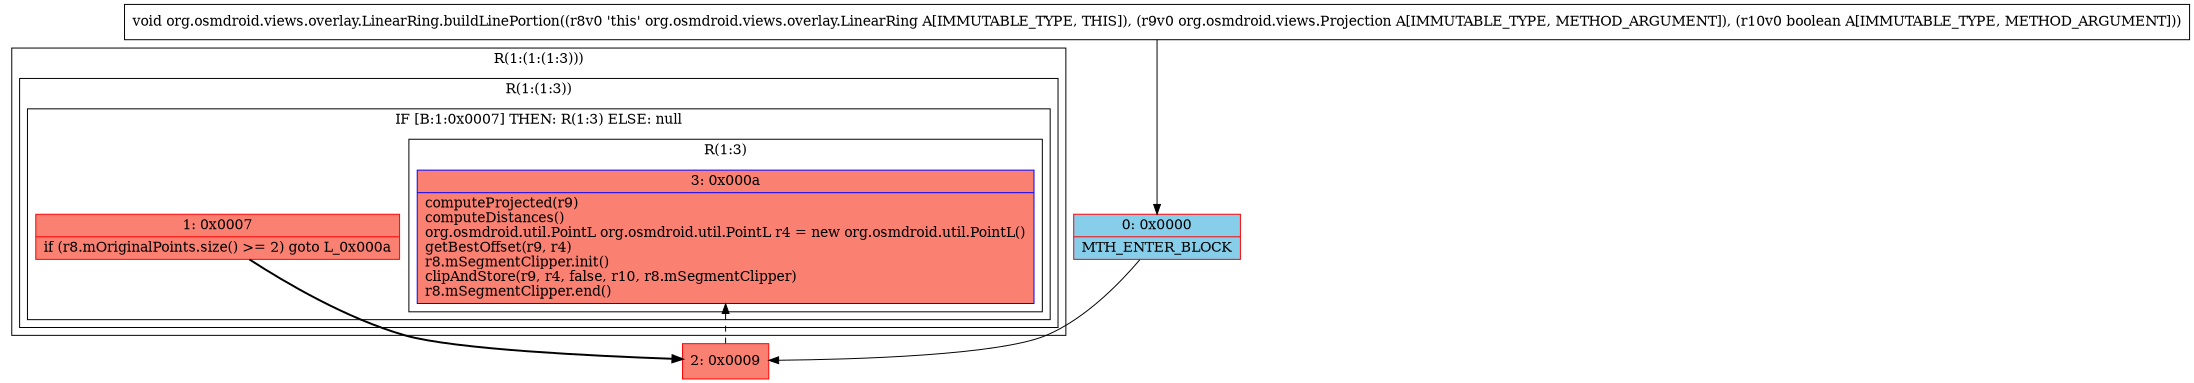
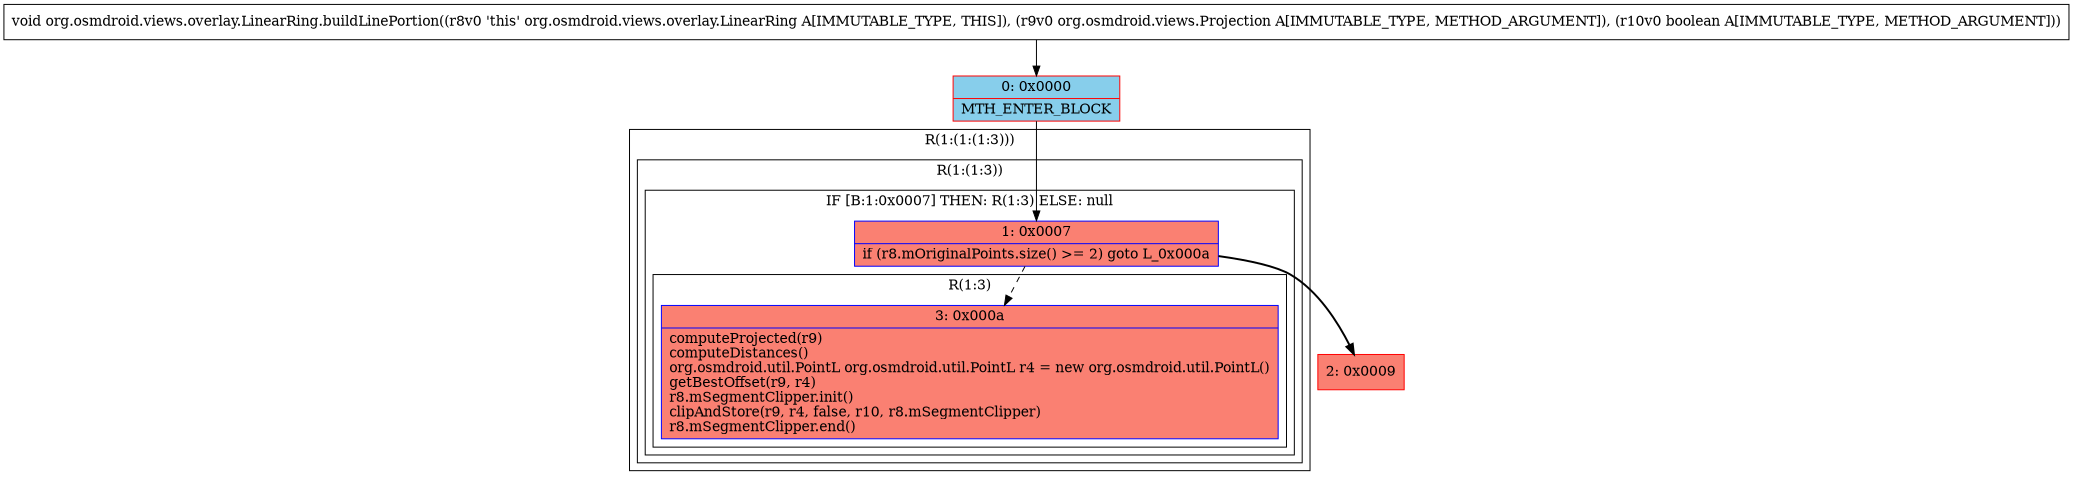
(218, 237) -> (1036, 244)
(726, 329) -> (1017, 281)
(974, 350) -> (1036, 166)
